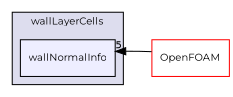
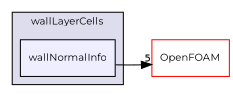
(139, 51) -> (130, 65)
